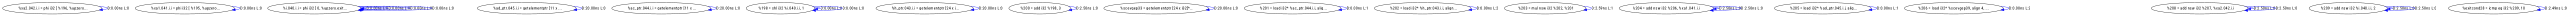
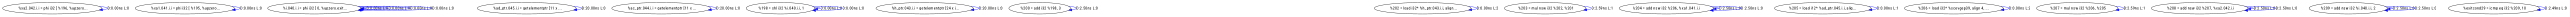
(1156, 8) -> none
(1293, 8) -> none
(1823, 8) -> (1823, 8)
none -> (2077, 8)
(2494, 8) -> (2494, 8)
